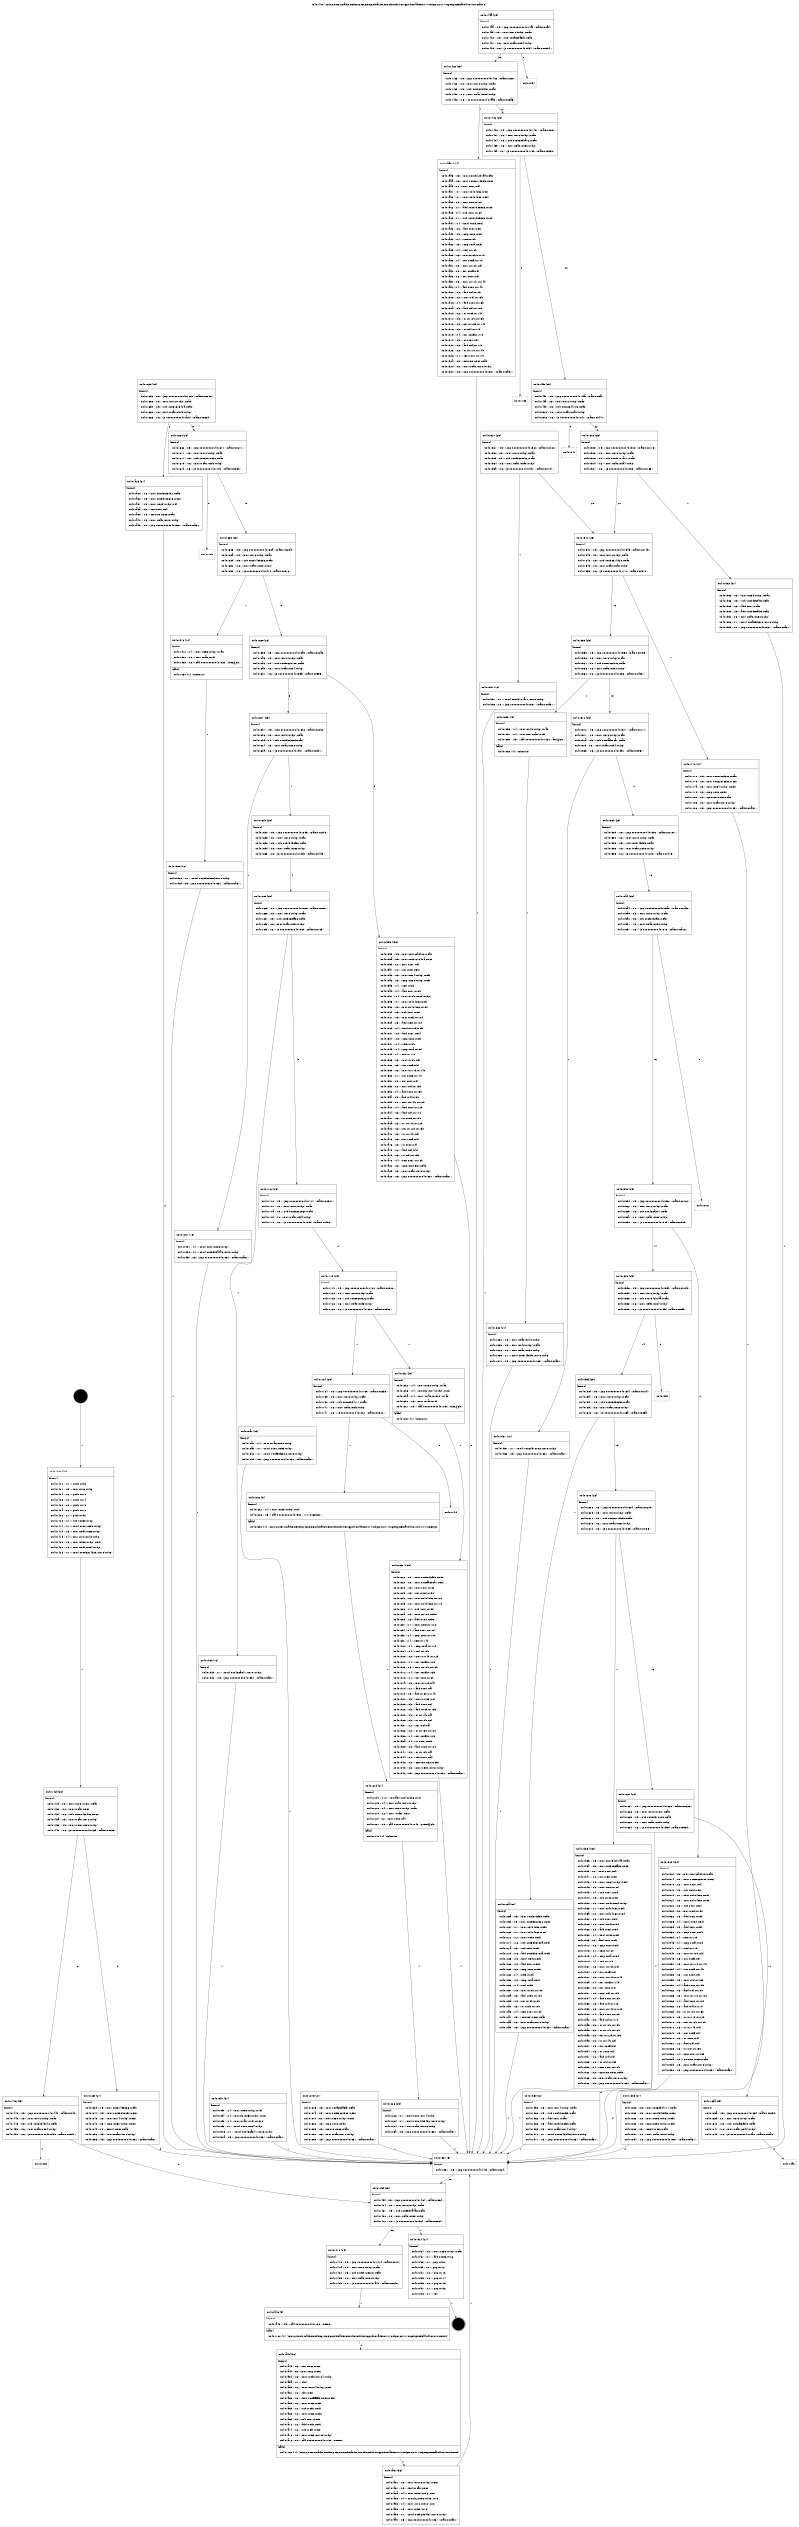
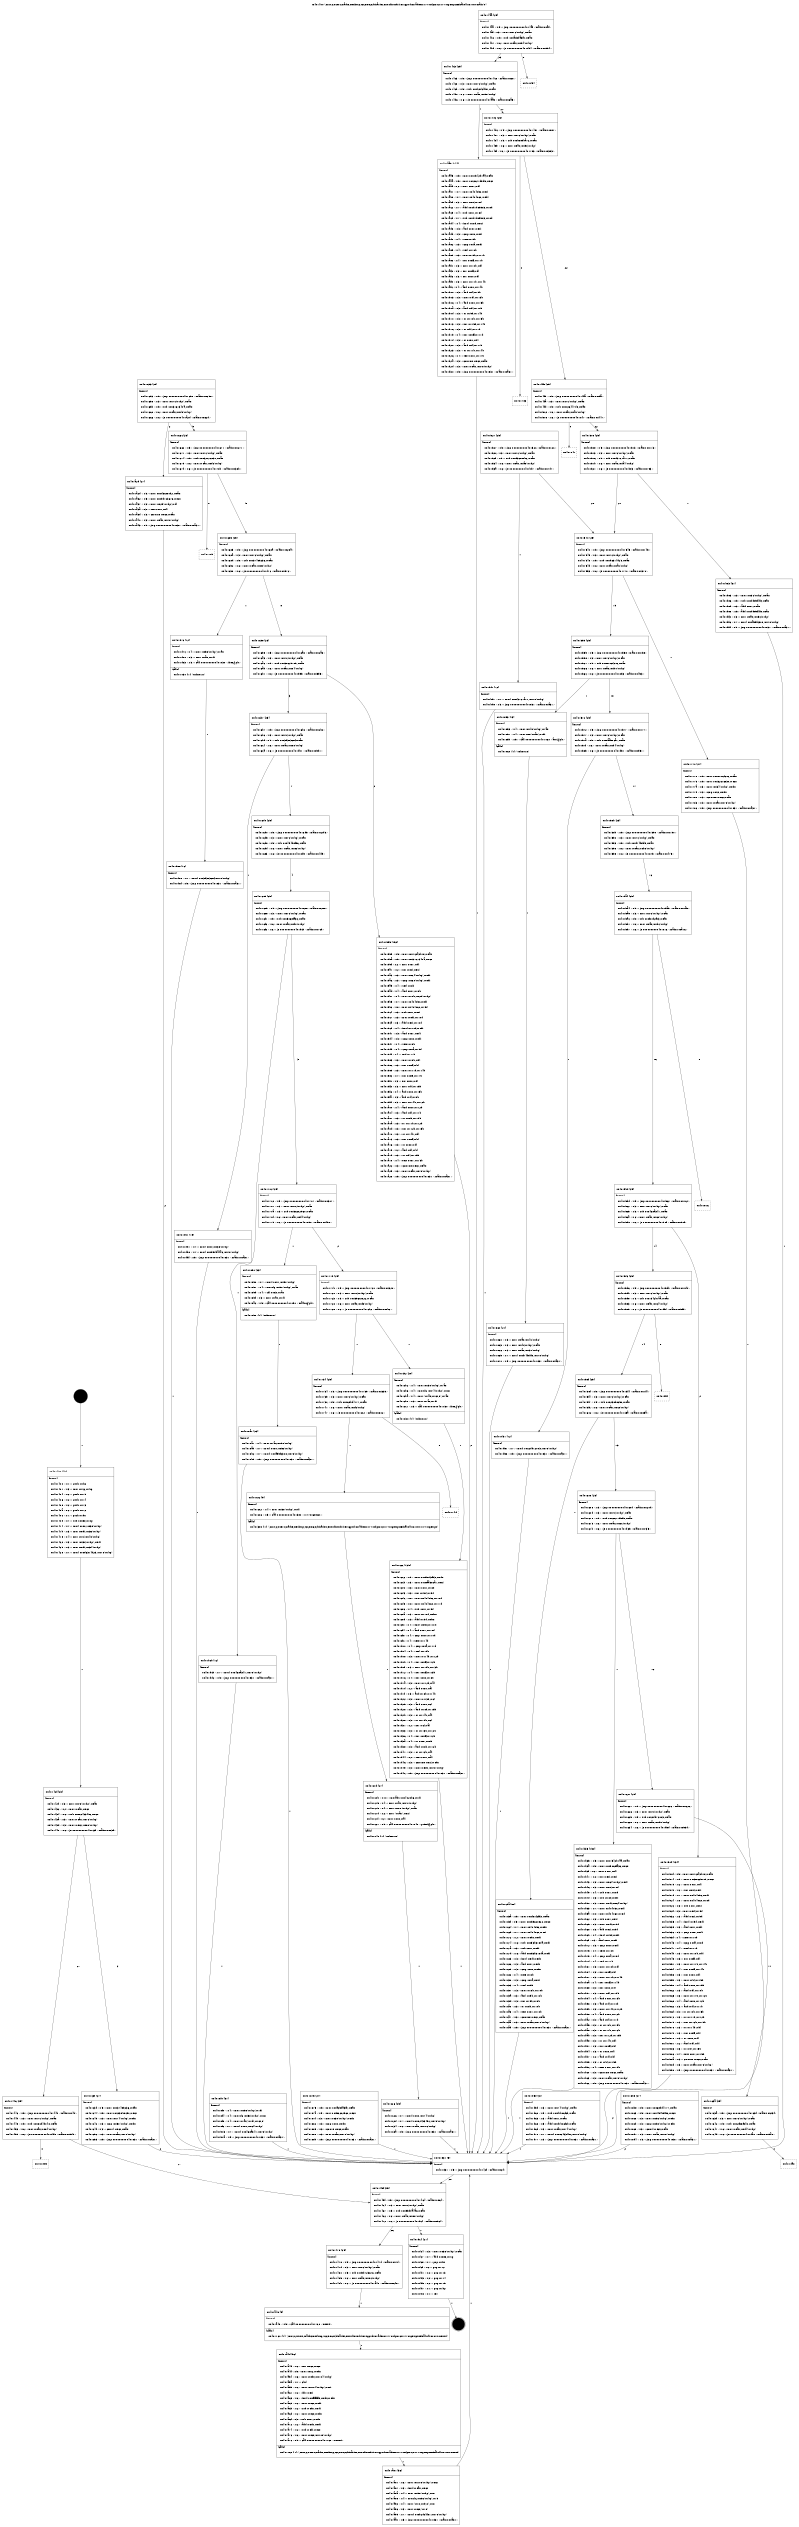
none -> (278, 1293)
(654, 1985) -> none
